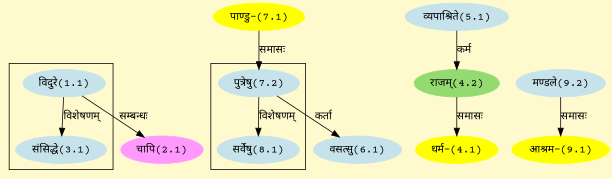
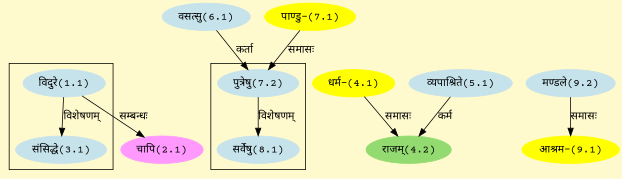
(301, 112) -> (230, 47)
(457, 113) -> (379, 113)
